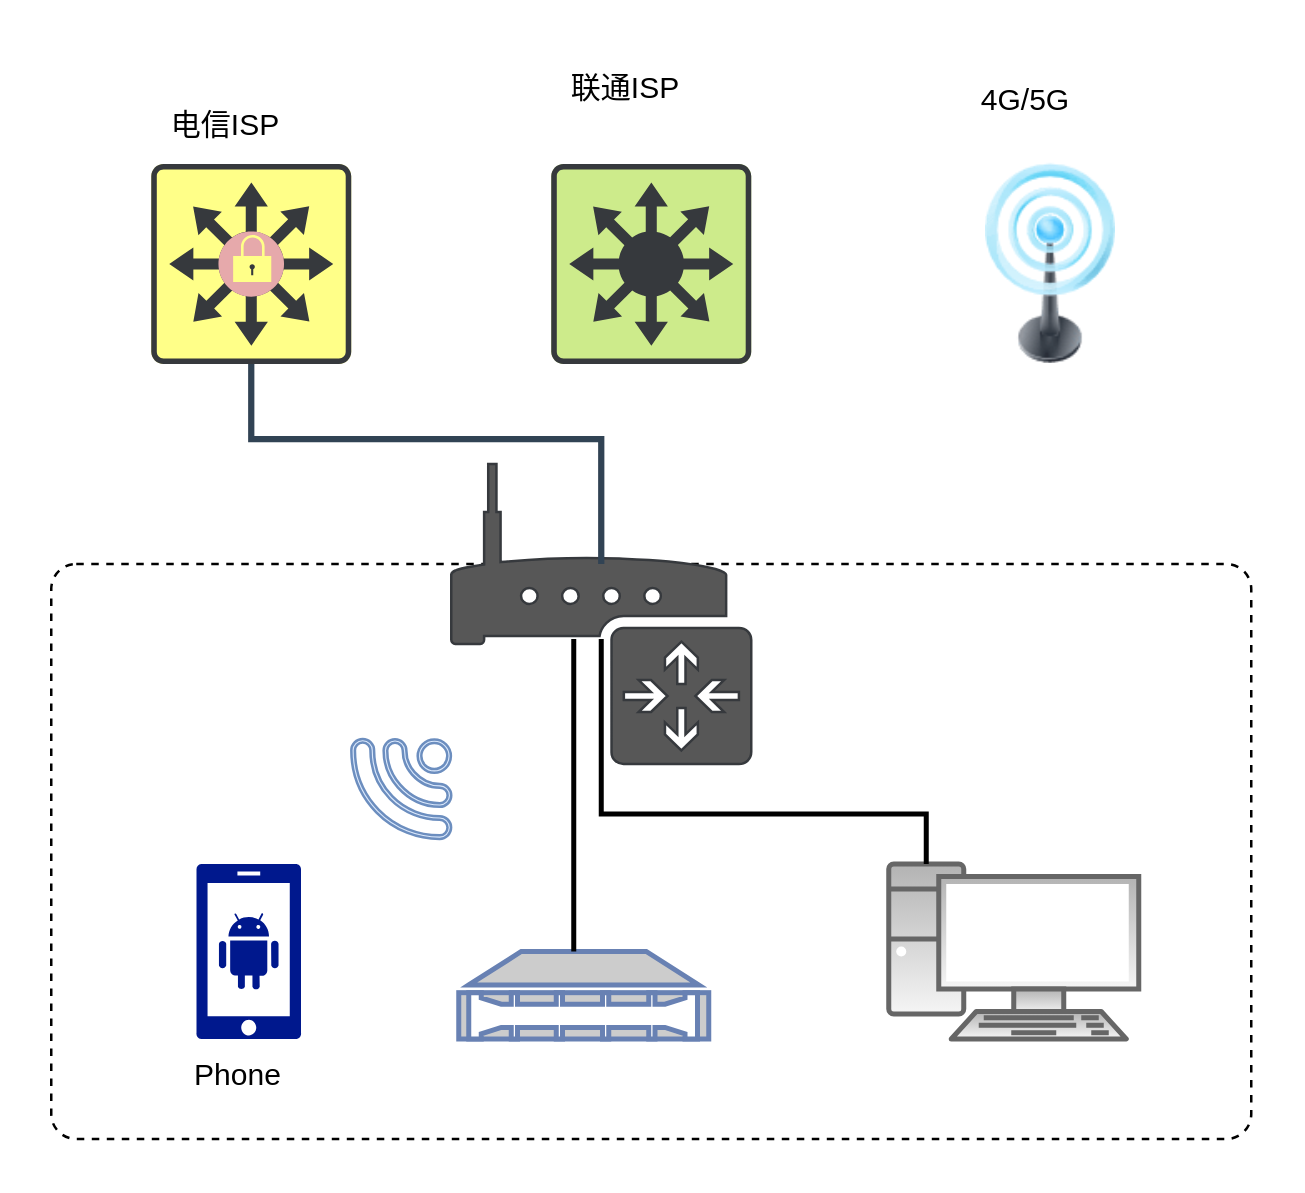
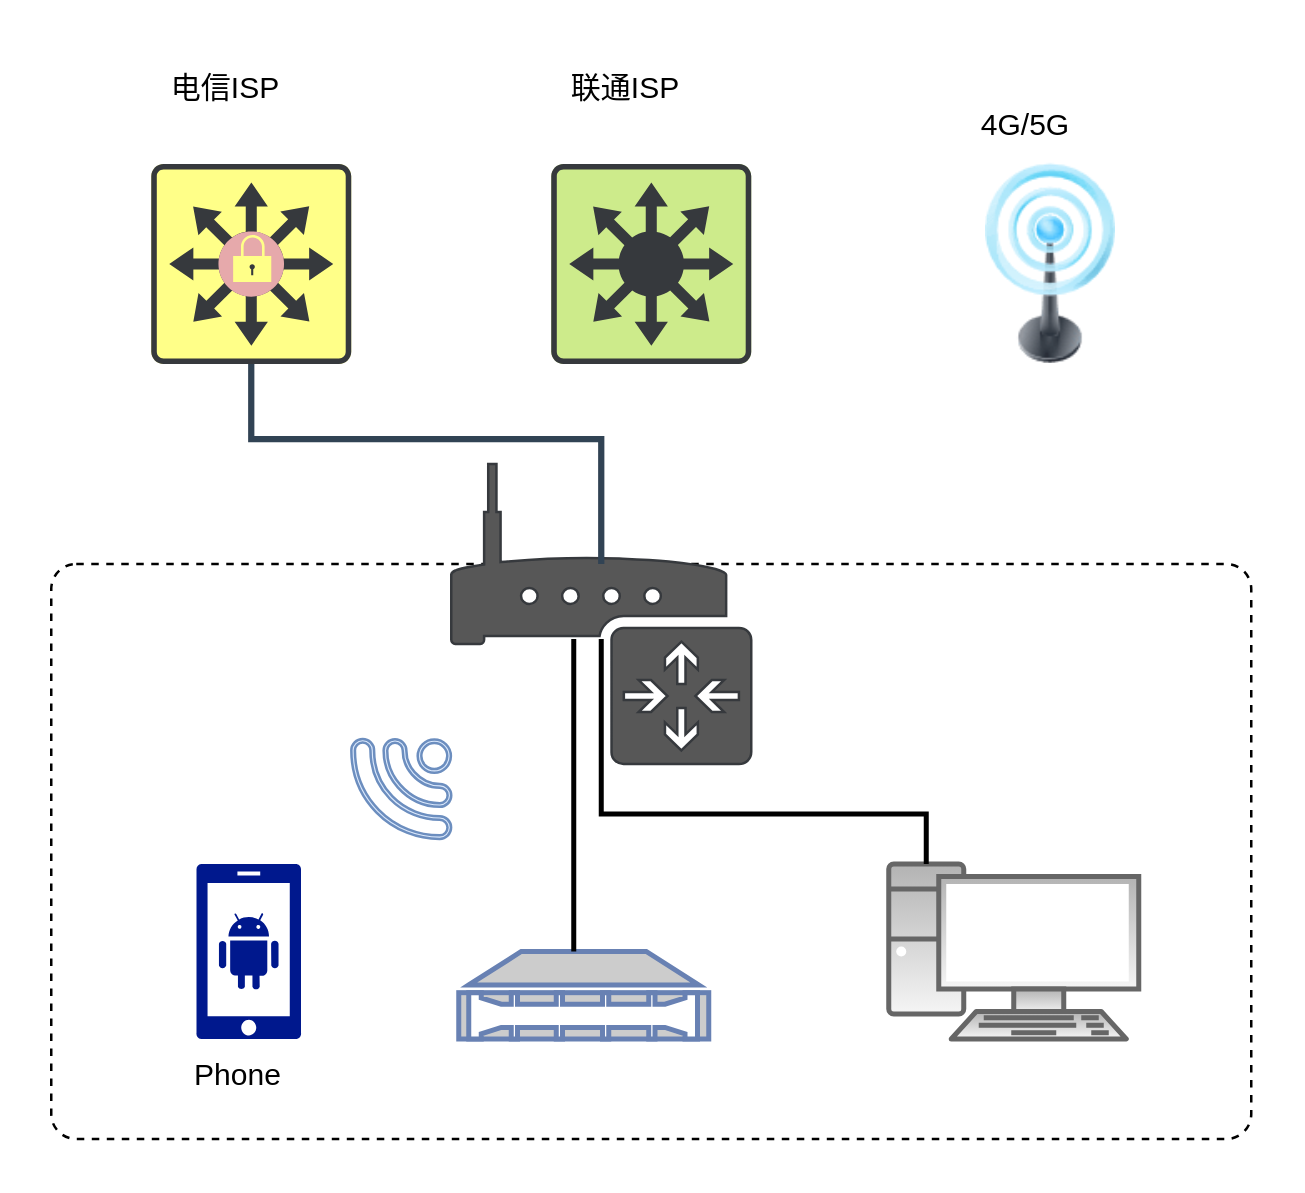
(1026, 101) -> (1026, 126)
(226, 126) -> (226, 89)
